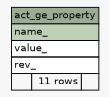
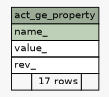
(58, 81) -> (58, 81)
